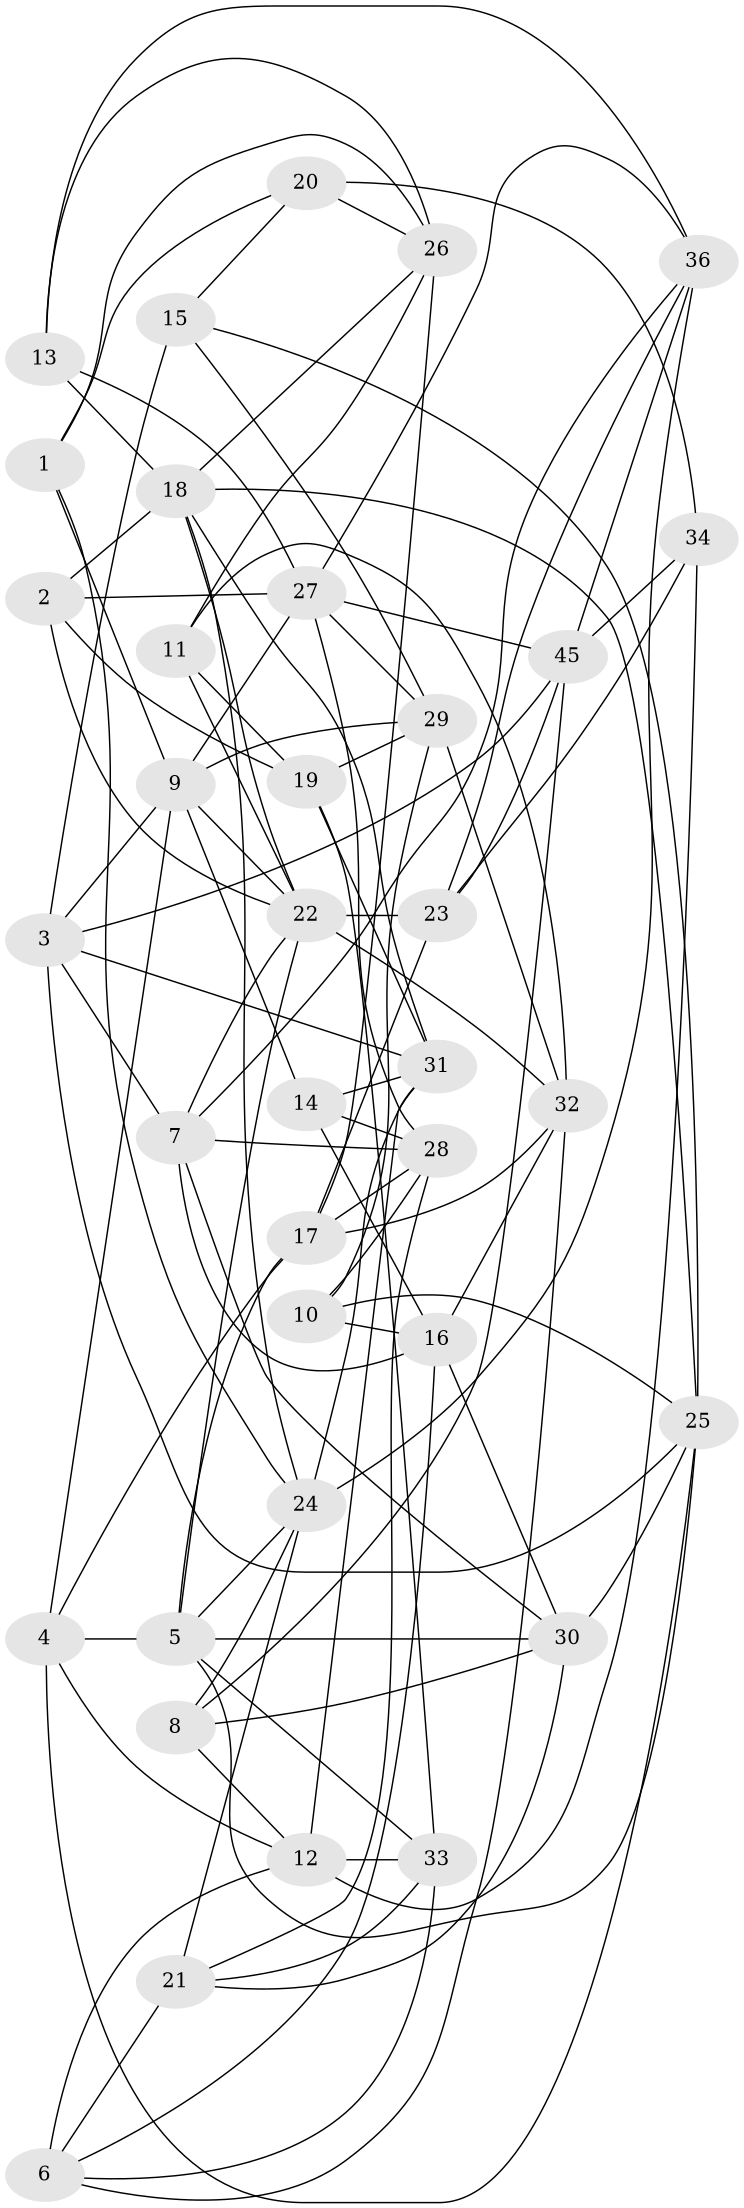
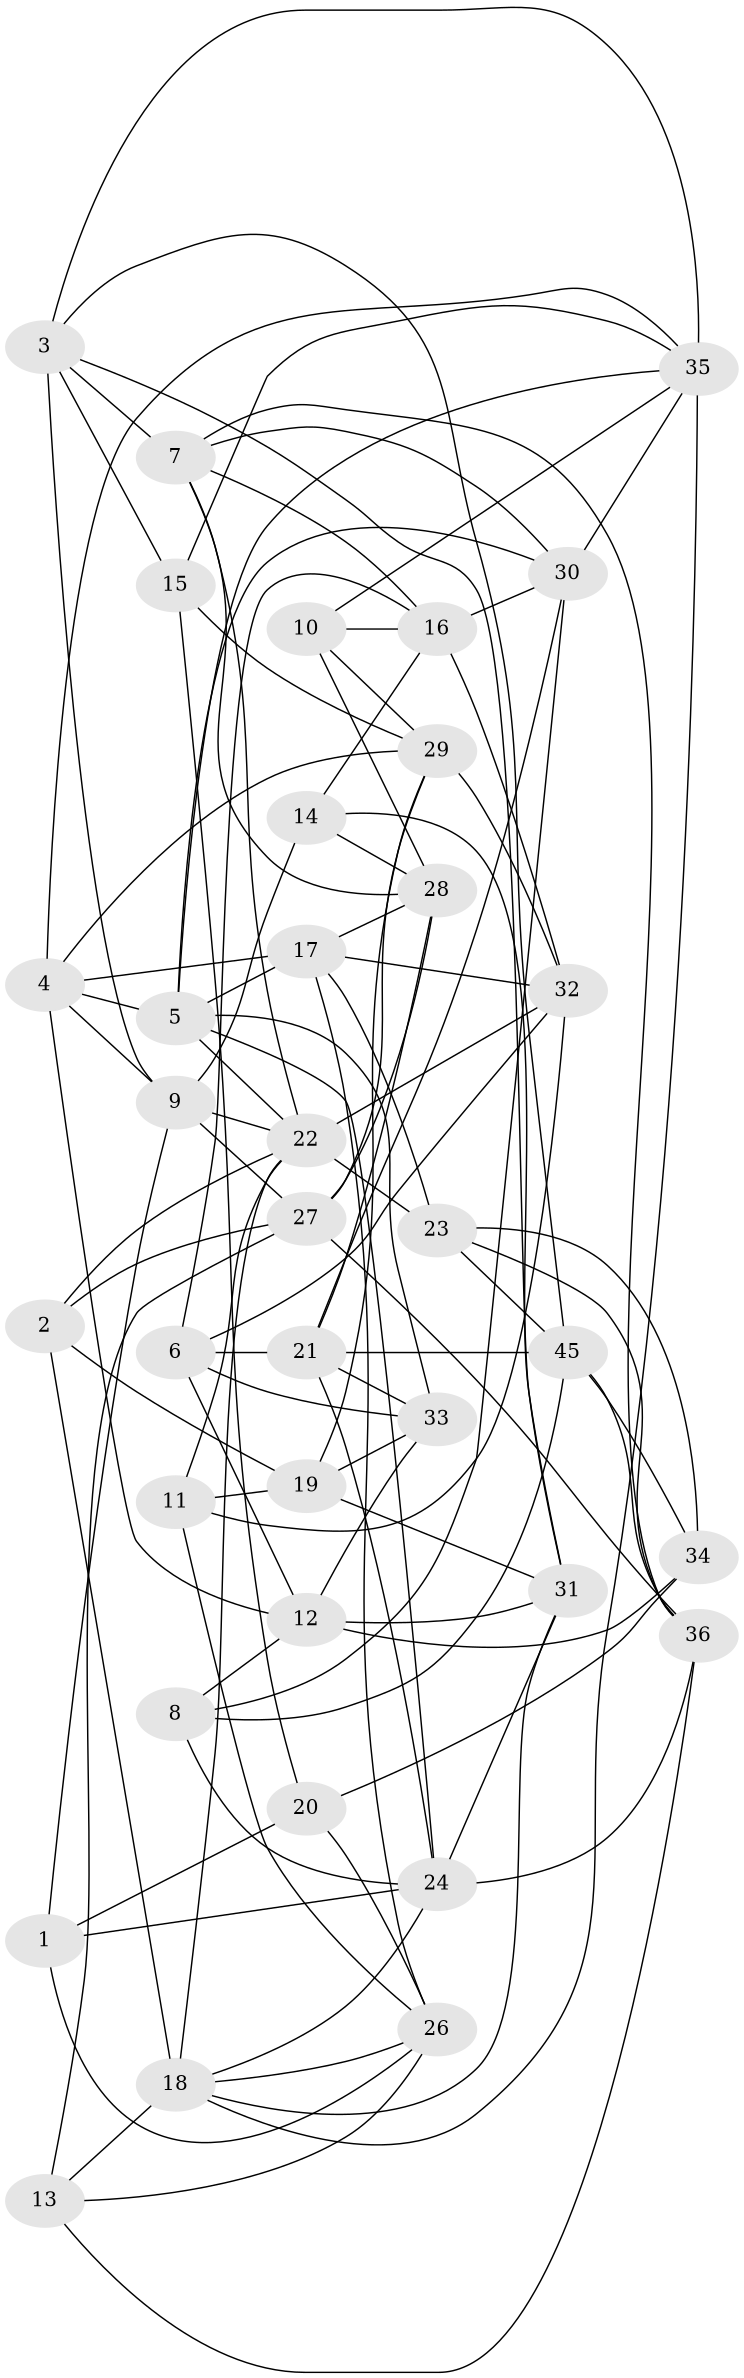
(428, 623) -> (437, 1353)
(299, 735) -> (216, 810)
(699, 1422) -> (699, 369)
